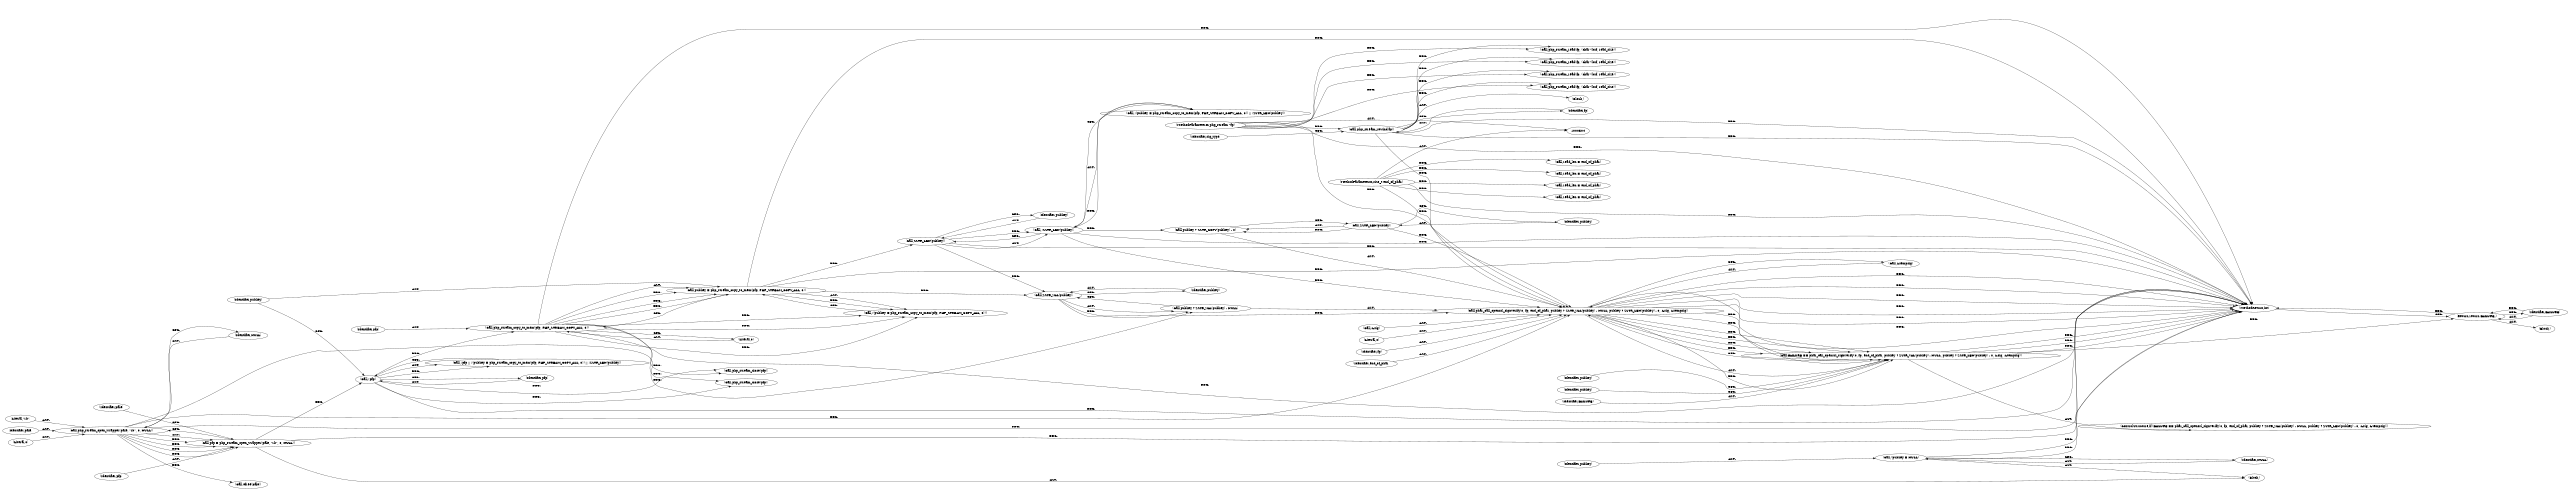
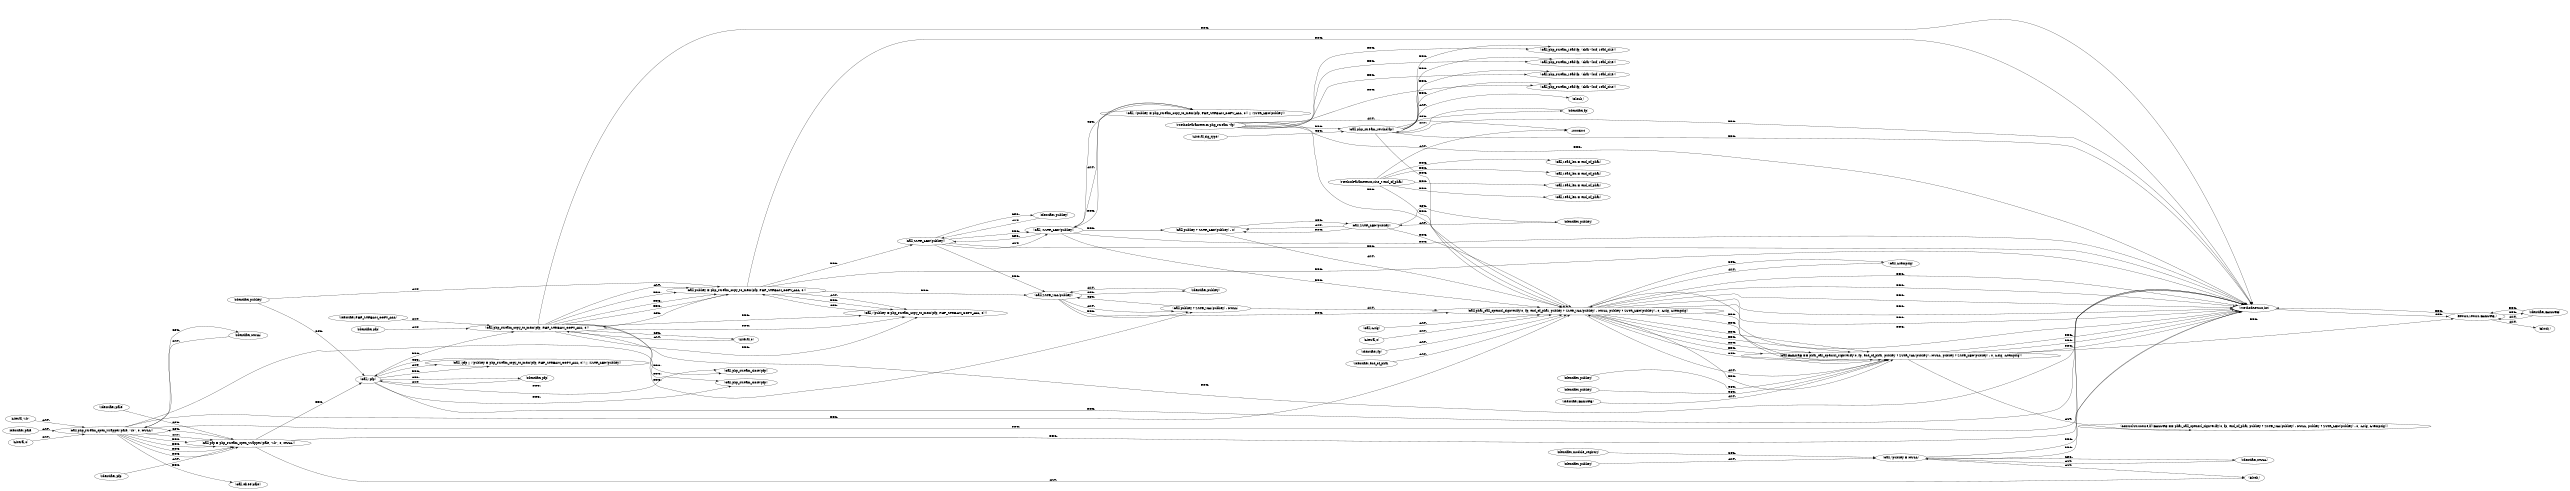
(1206, 137) -> (1206, 137)
(1831, 217) -> none
(1206, 230) -> (1206, 230)
none -> (368, 318)
none -> (1578, 452)
